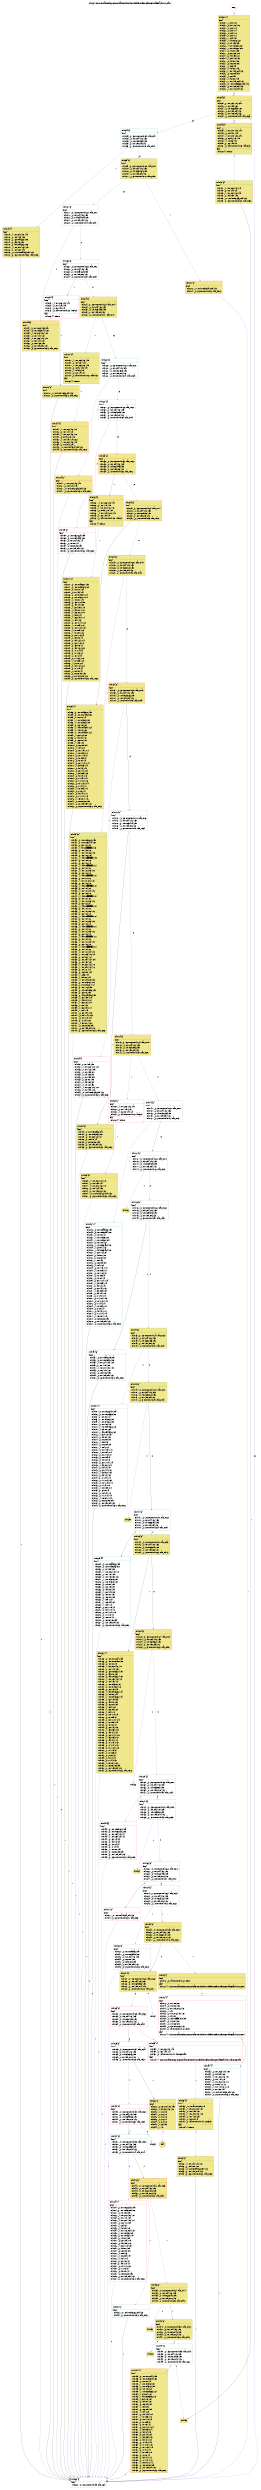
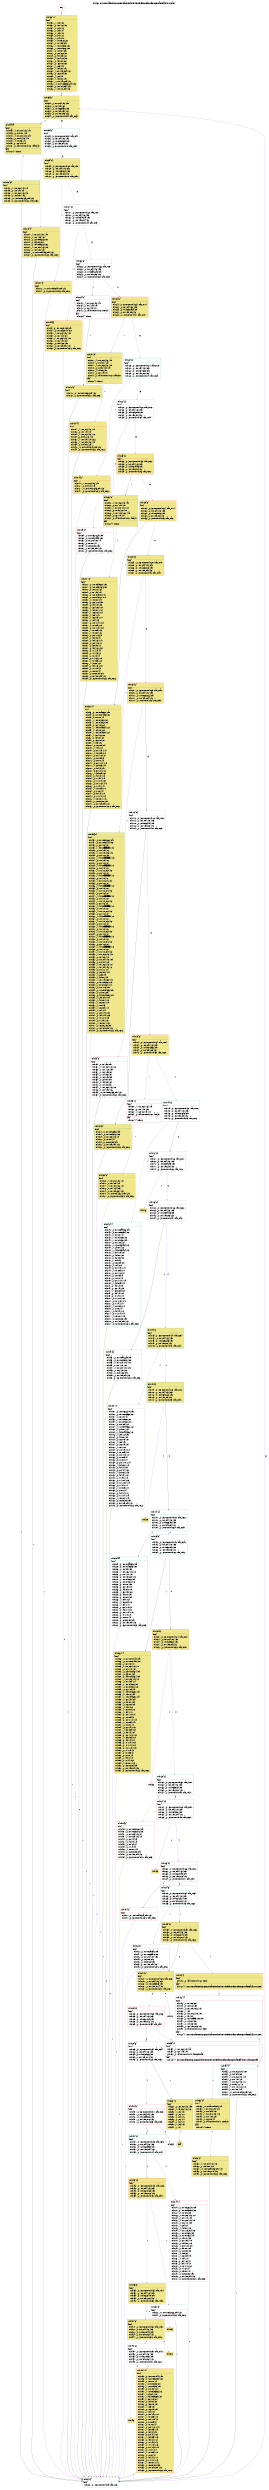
(251, 1323) -> (21, 1365)
(152, 1545) -> (169, 1545)
